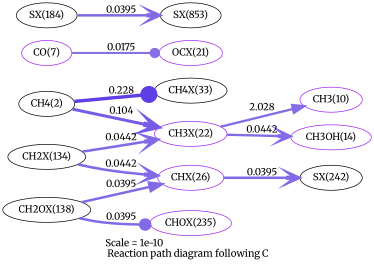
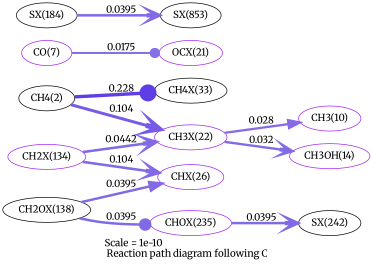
(261, 108) -> (260, 121)
(261, 130) -> (260, 140)
(47, 157) -> (47, 157)
(120, 164) -> (120, 160)
(255, 178) -> (259, 223)
